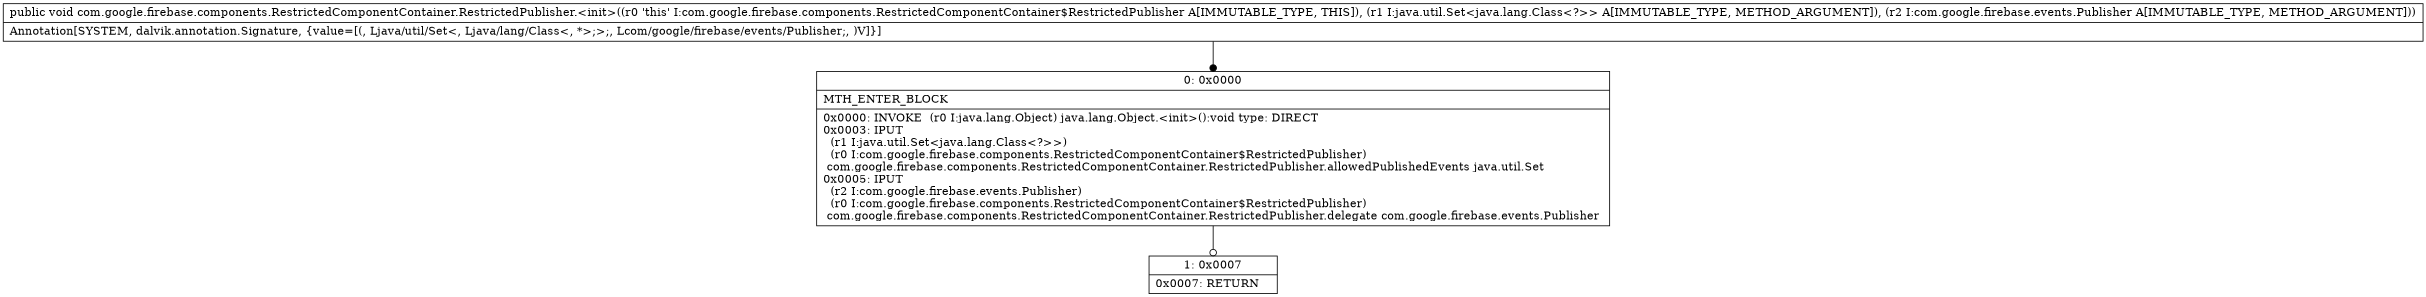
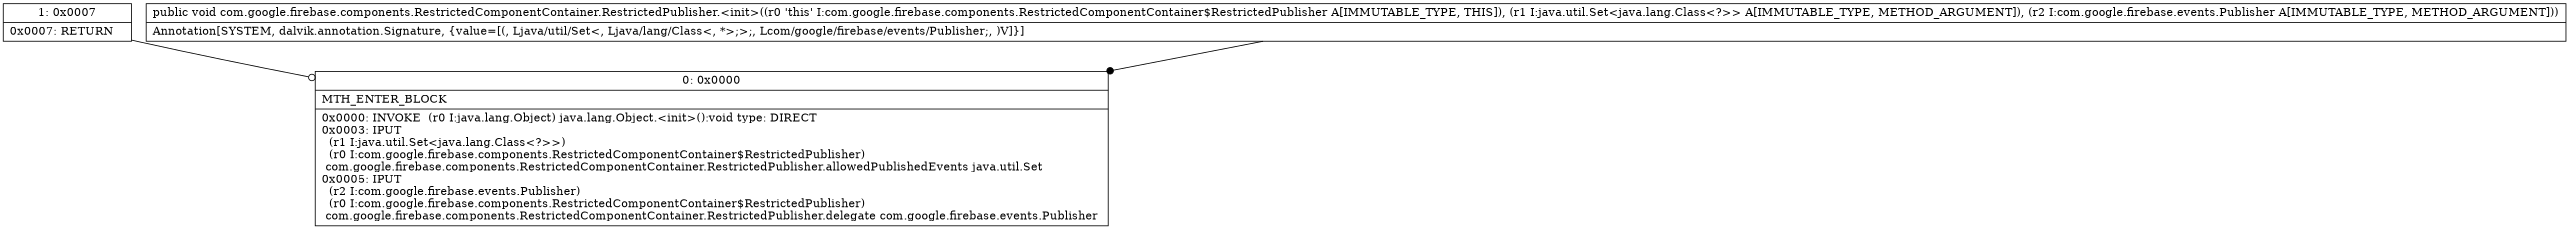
(1213, 238) -> (220, 59)
